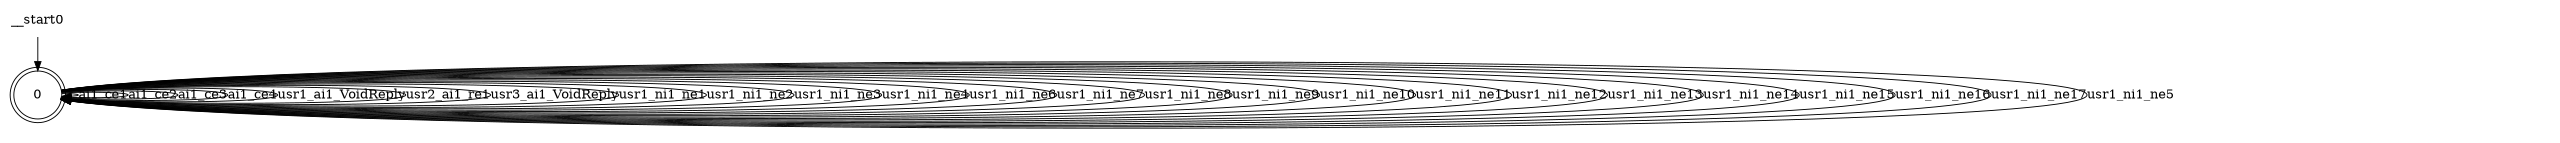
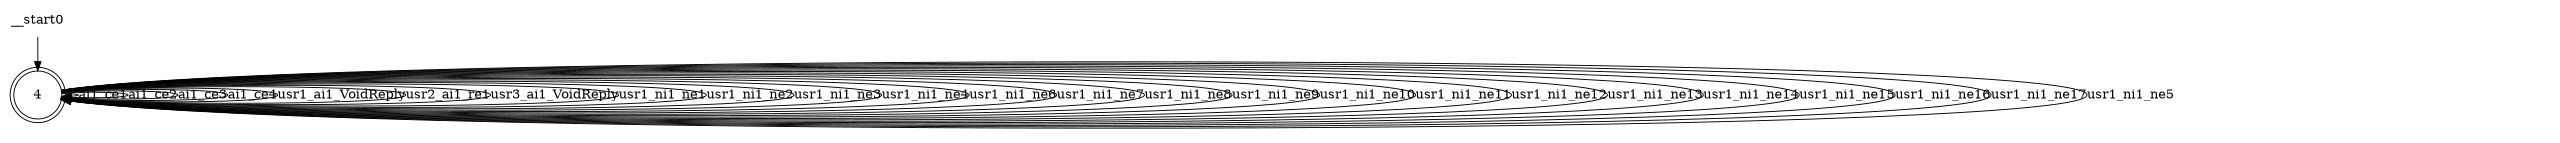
(38, 95) -> (38, 95)
